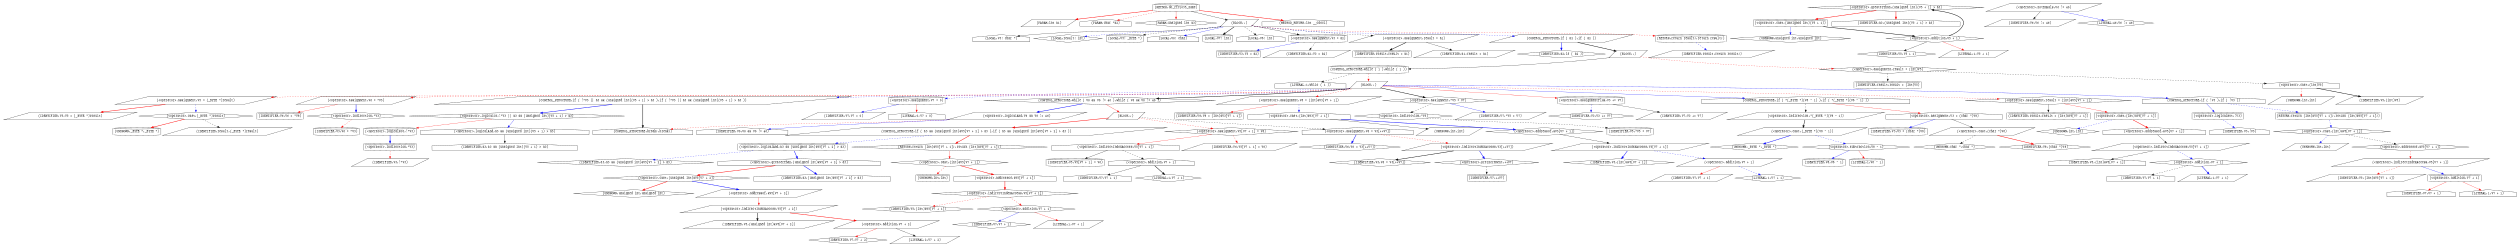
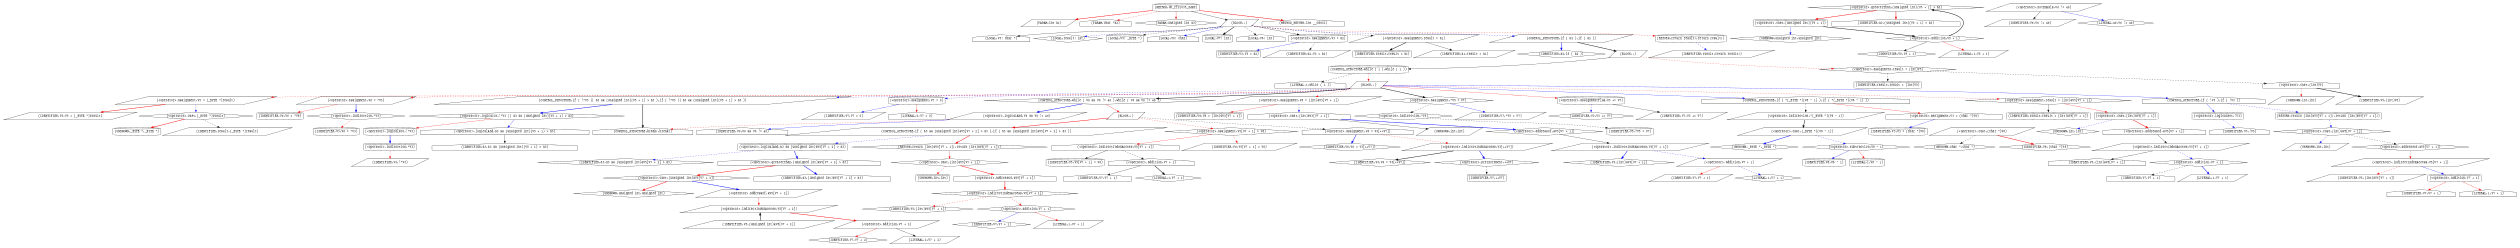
(1961, 123) -> none
(757, 216) -> (760, 218)
